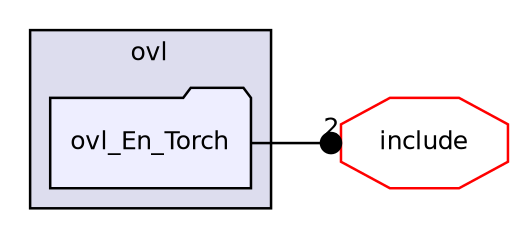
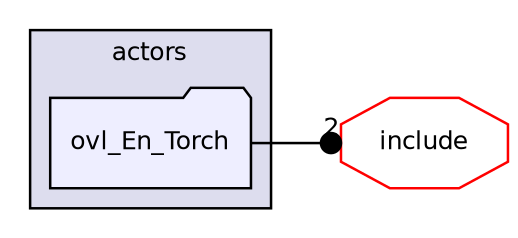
(151, 54) -> (151, 54)
